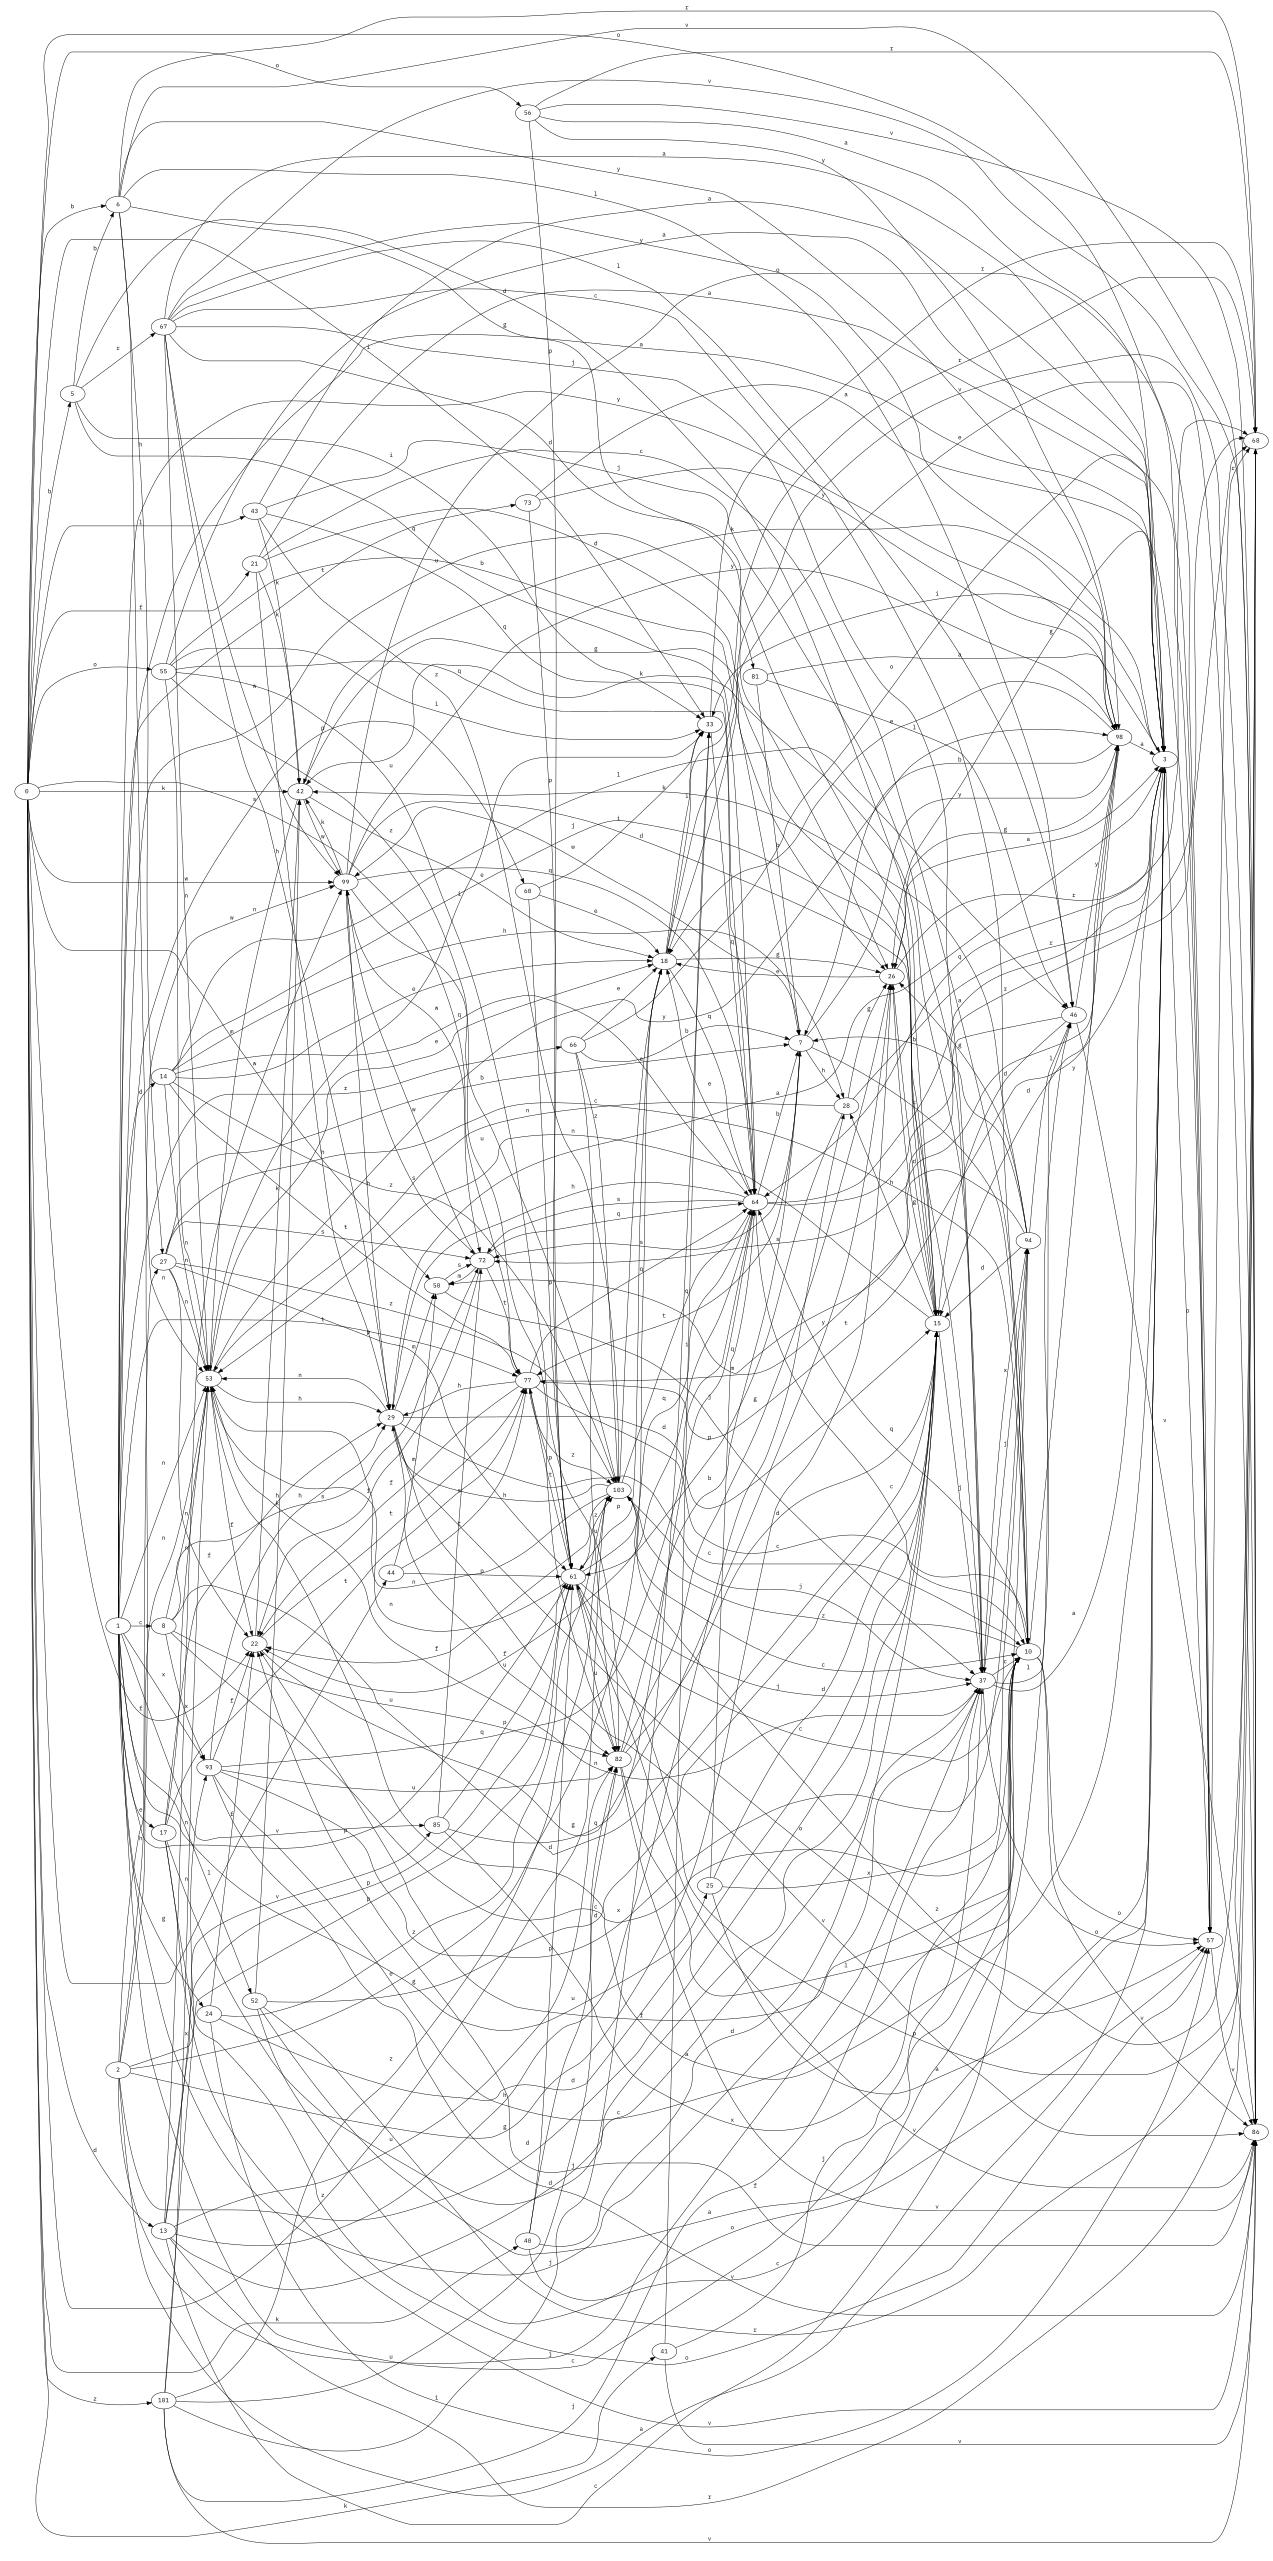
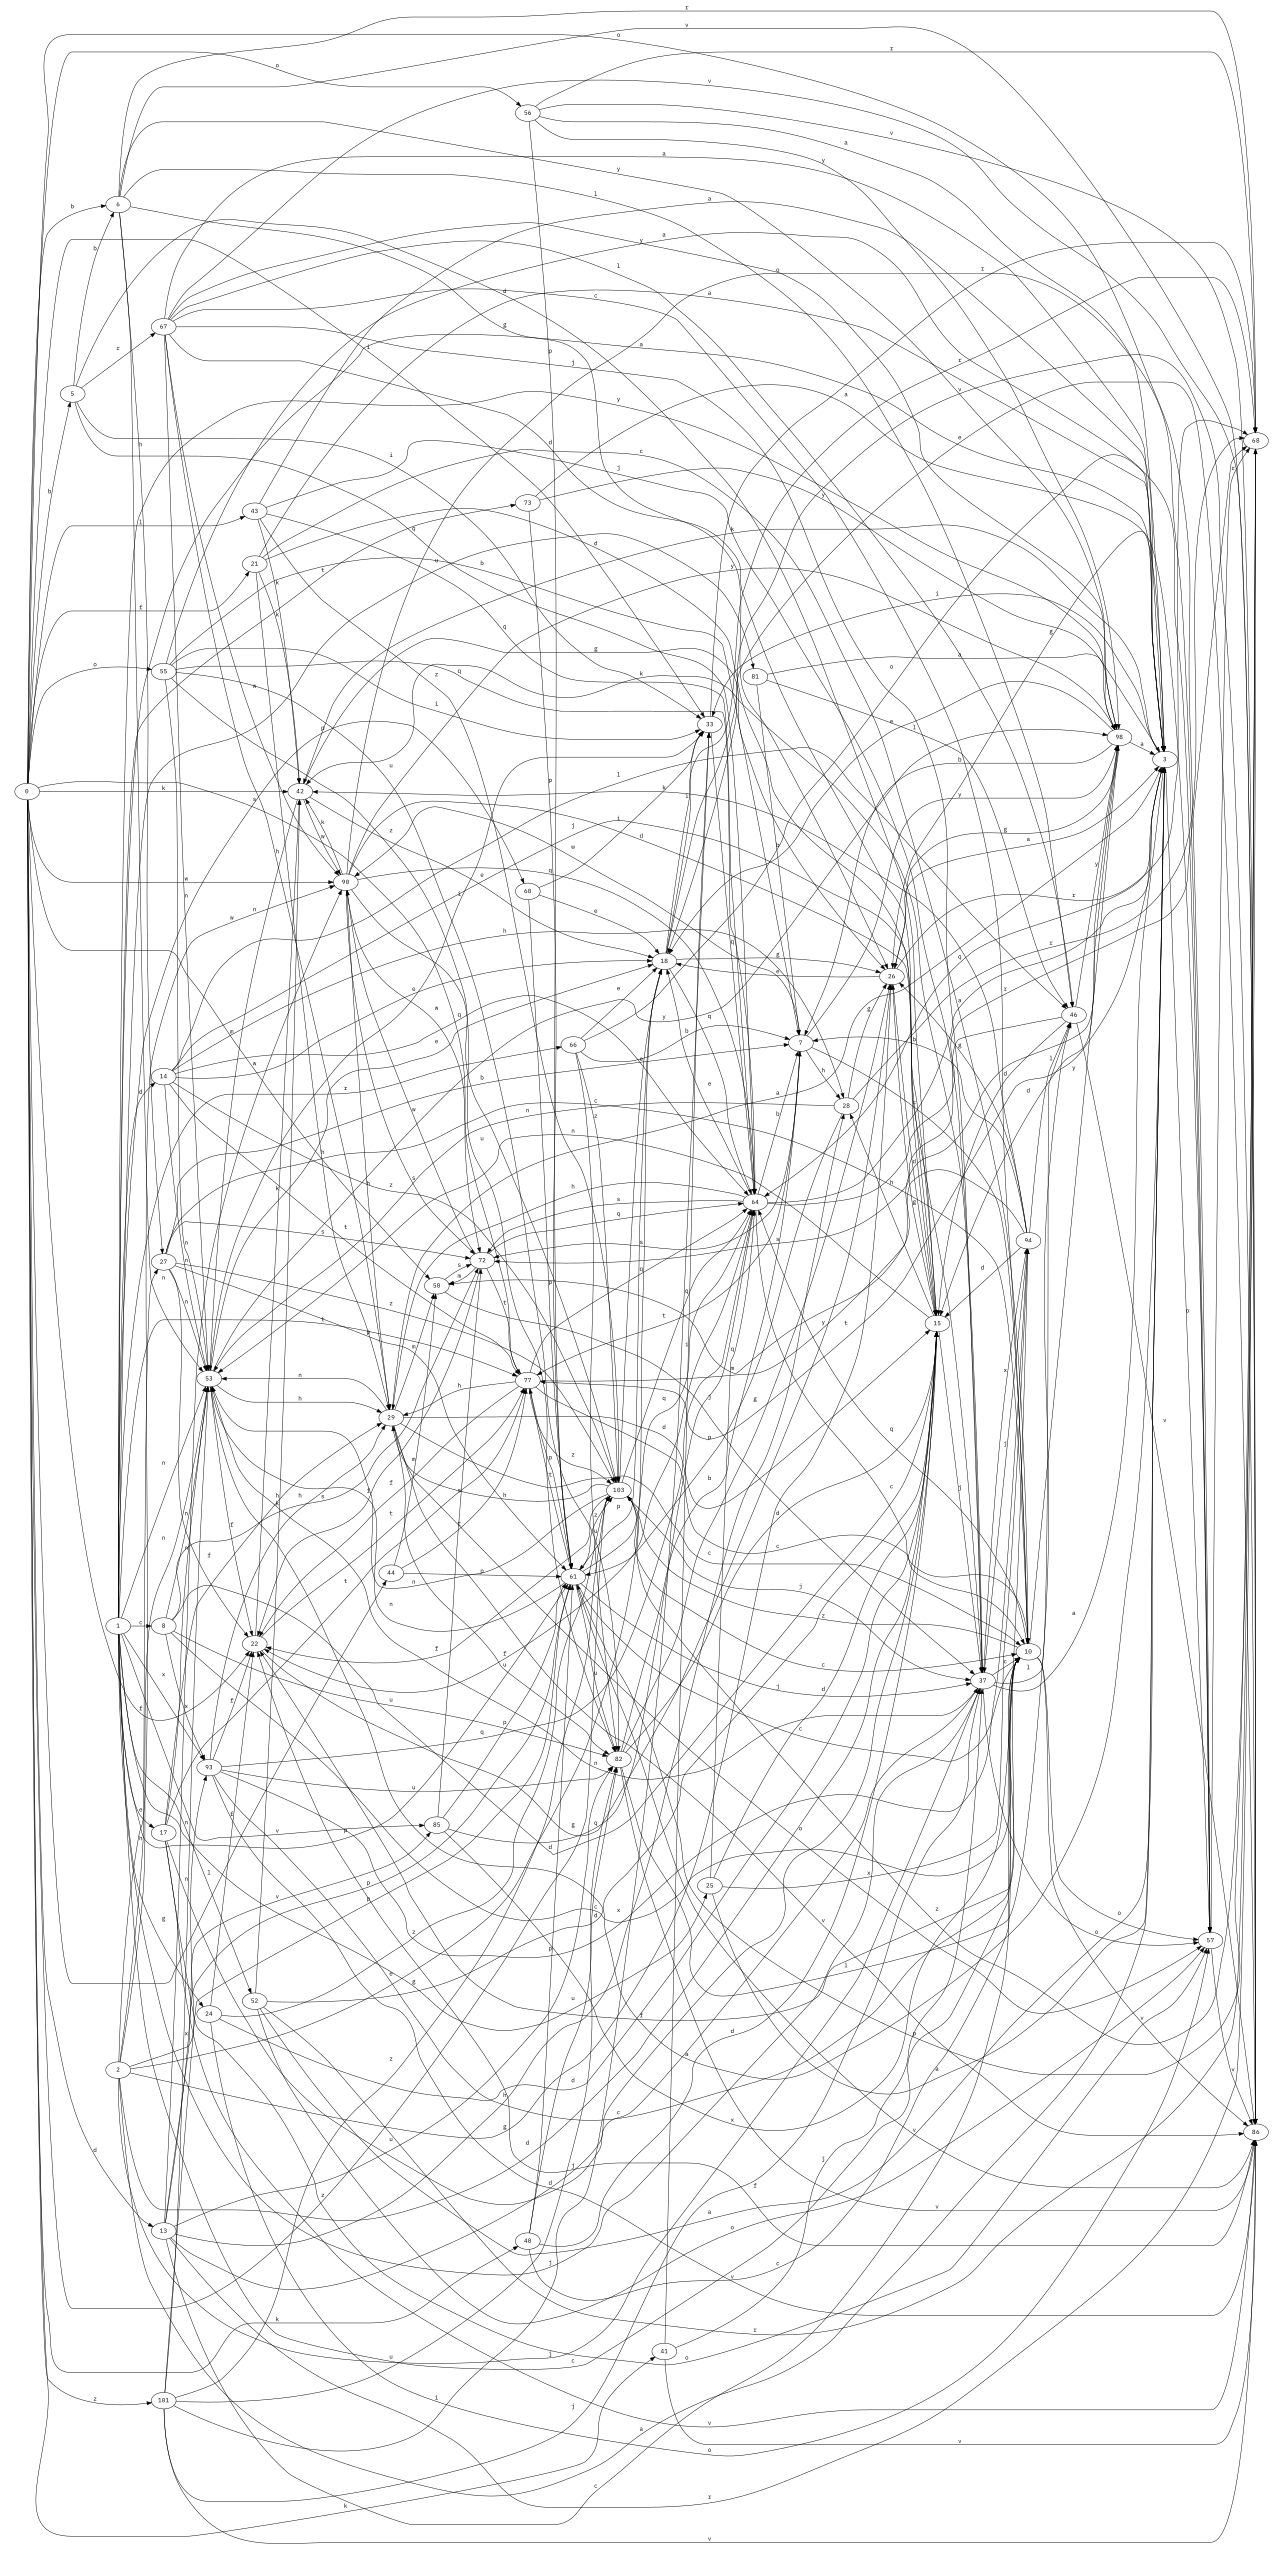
(346, 882) -> (346, 882)
